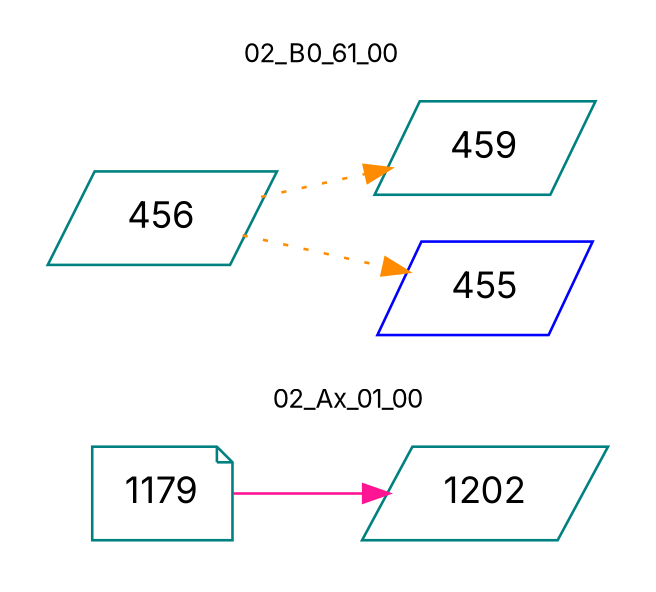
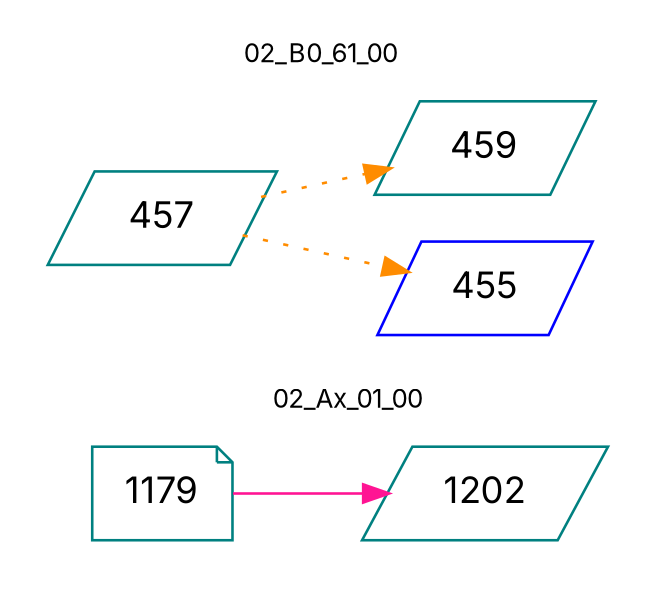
(162, 218) -> (162, 218)
